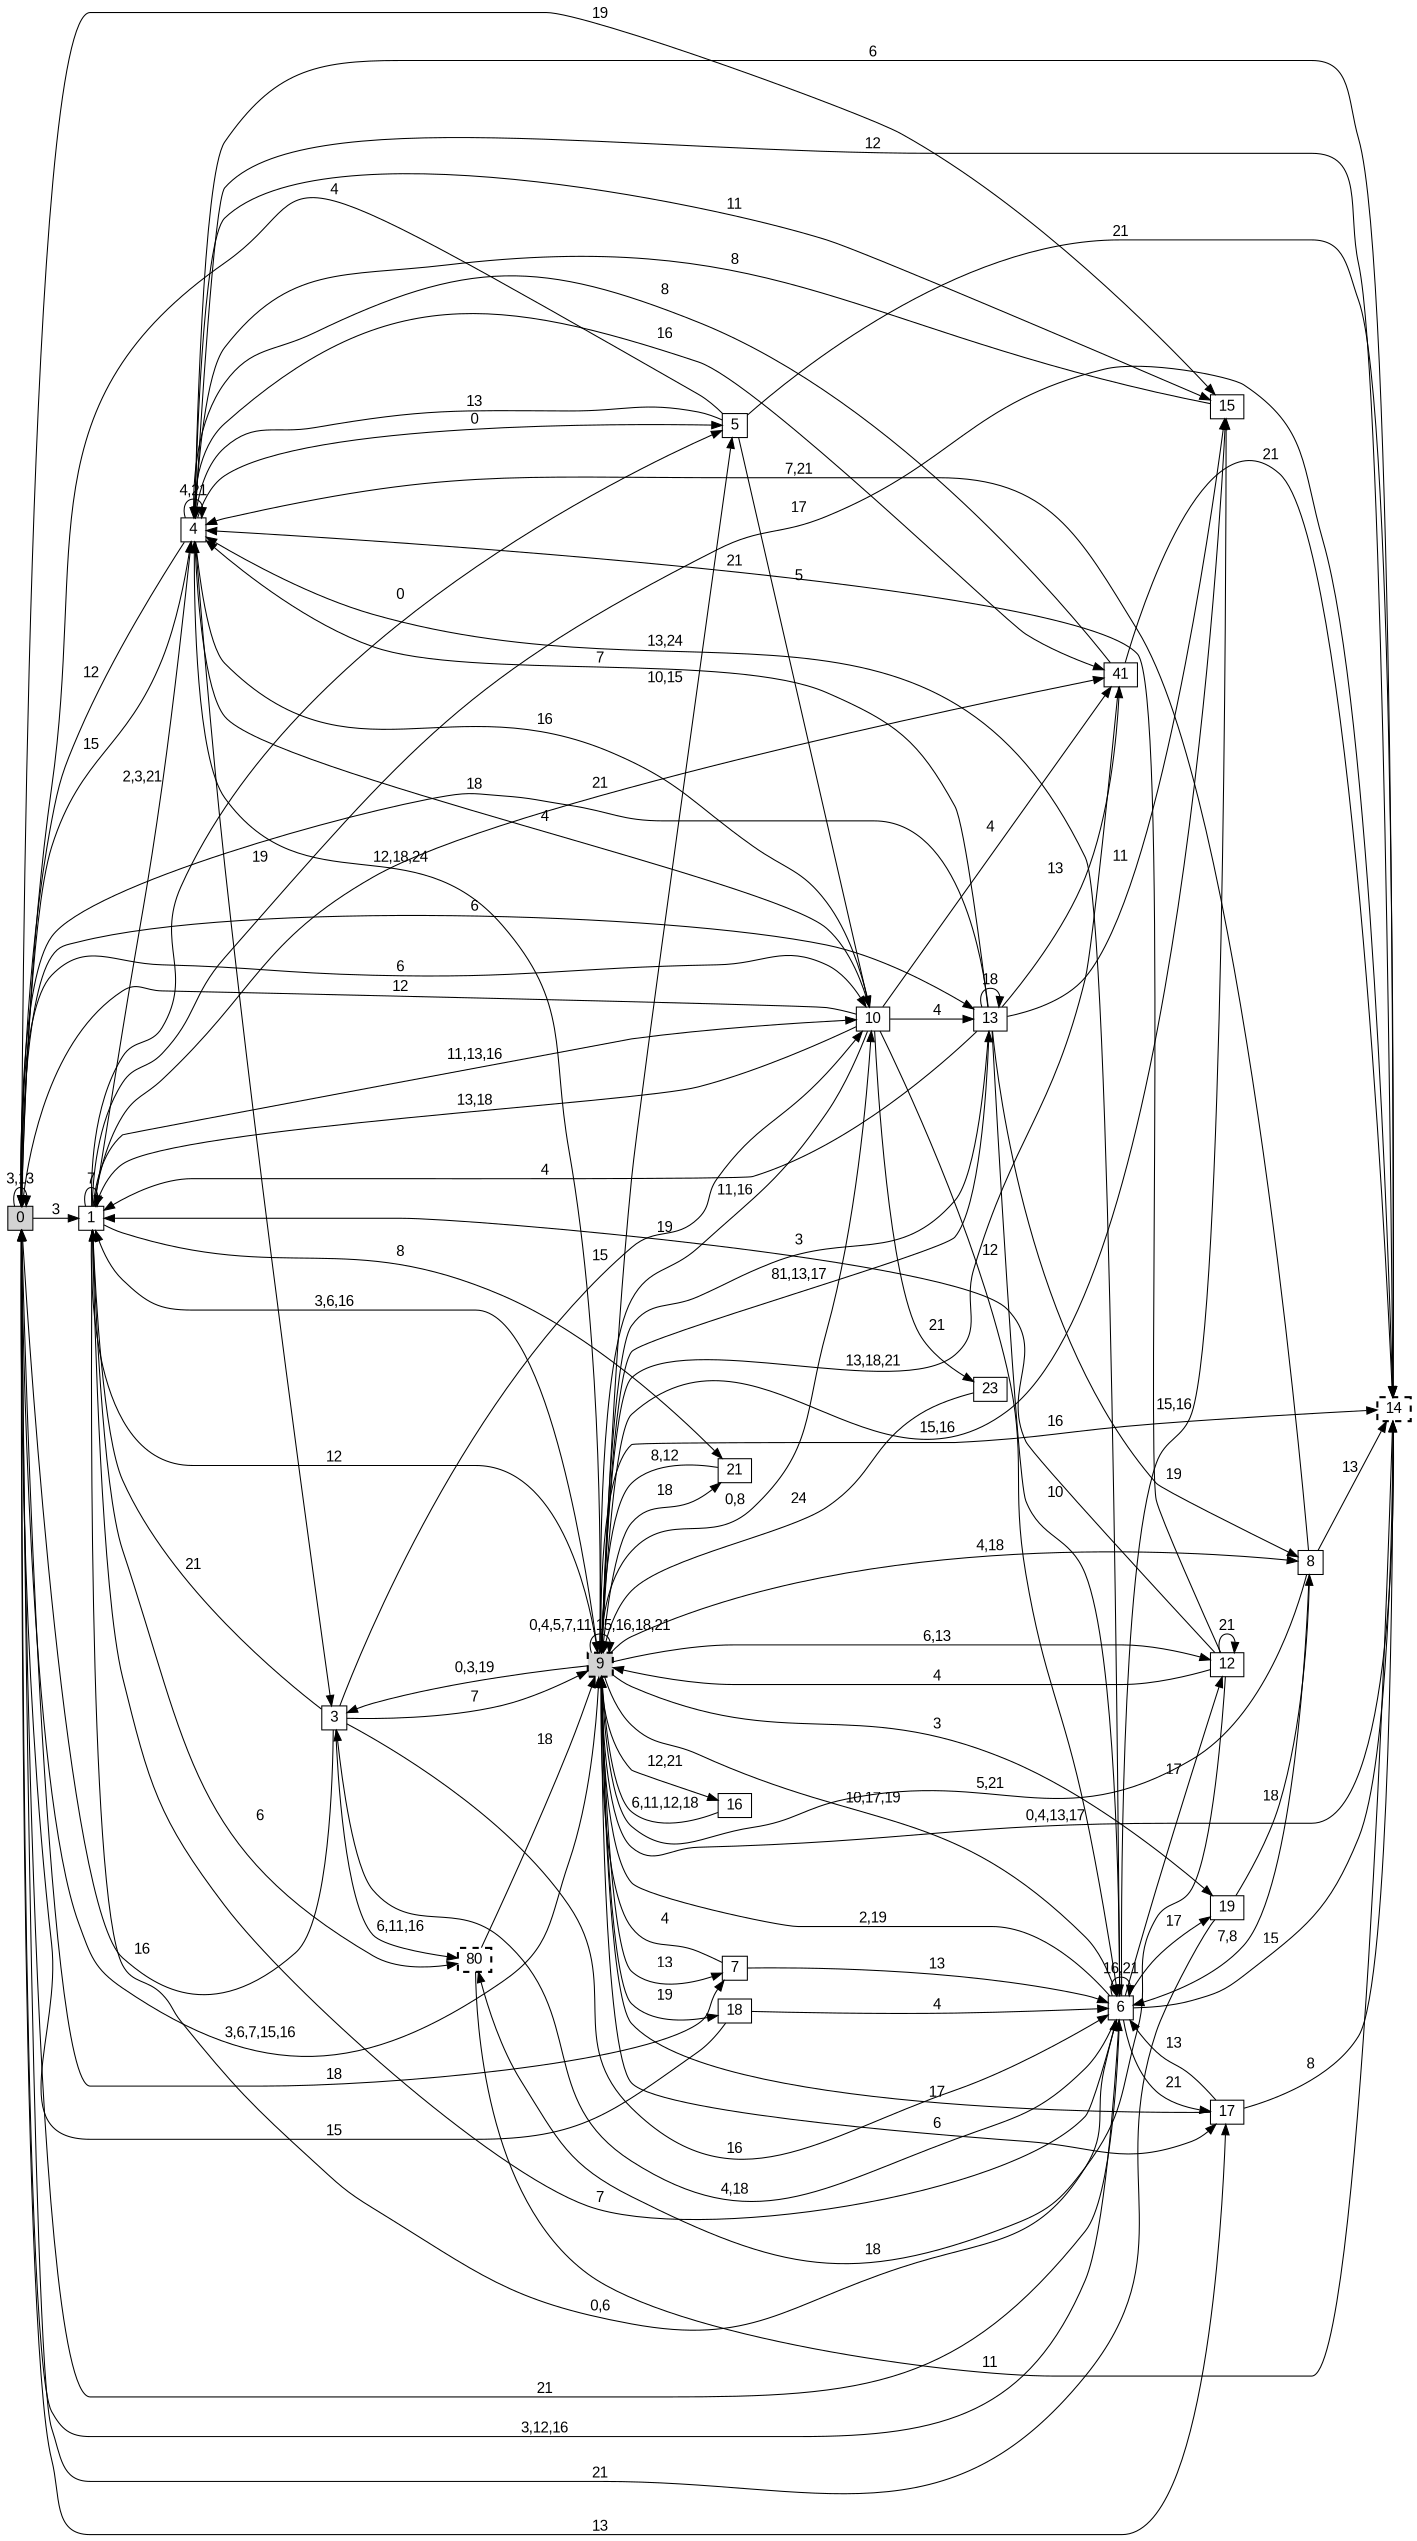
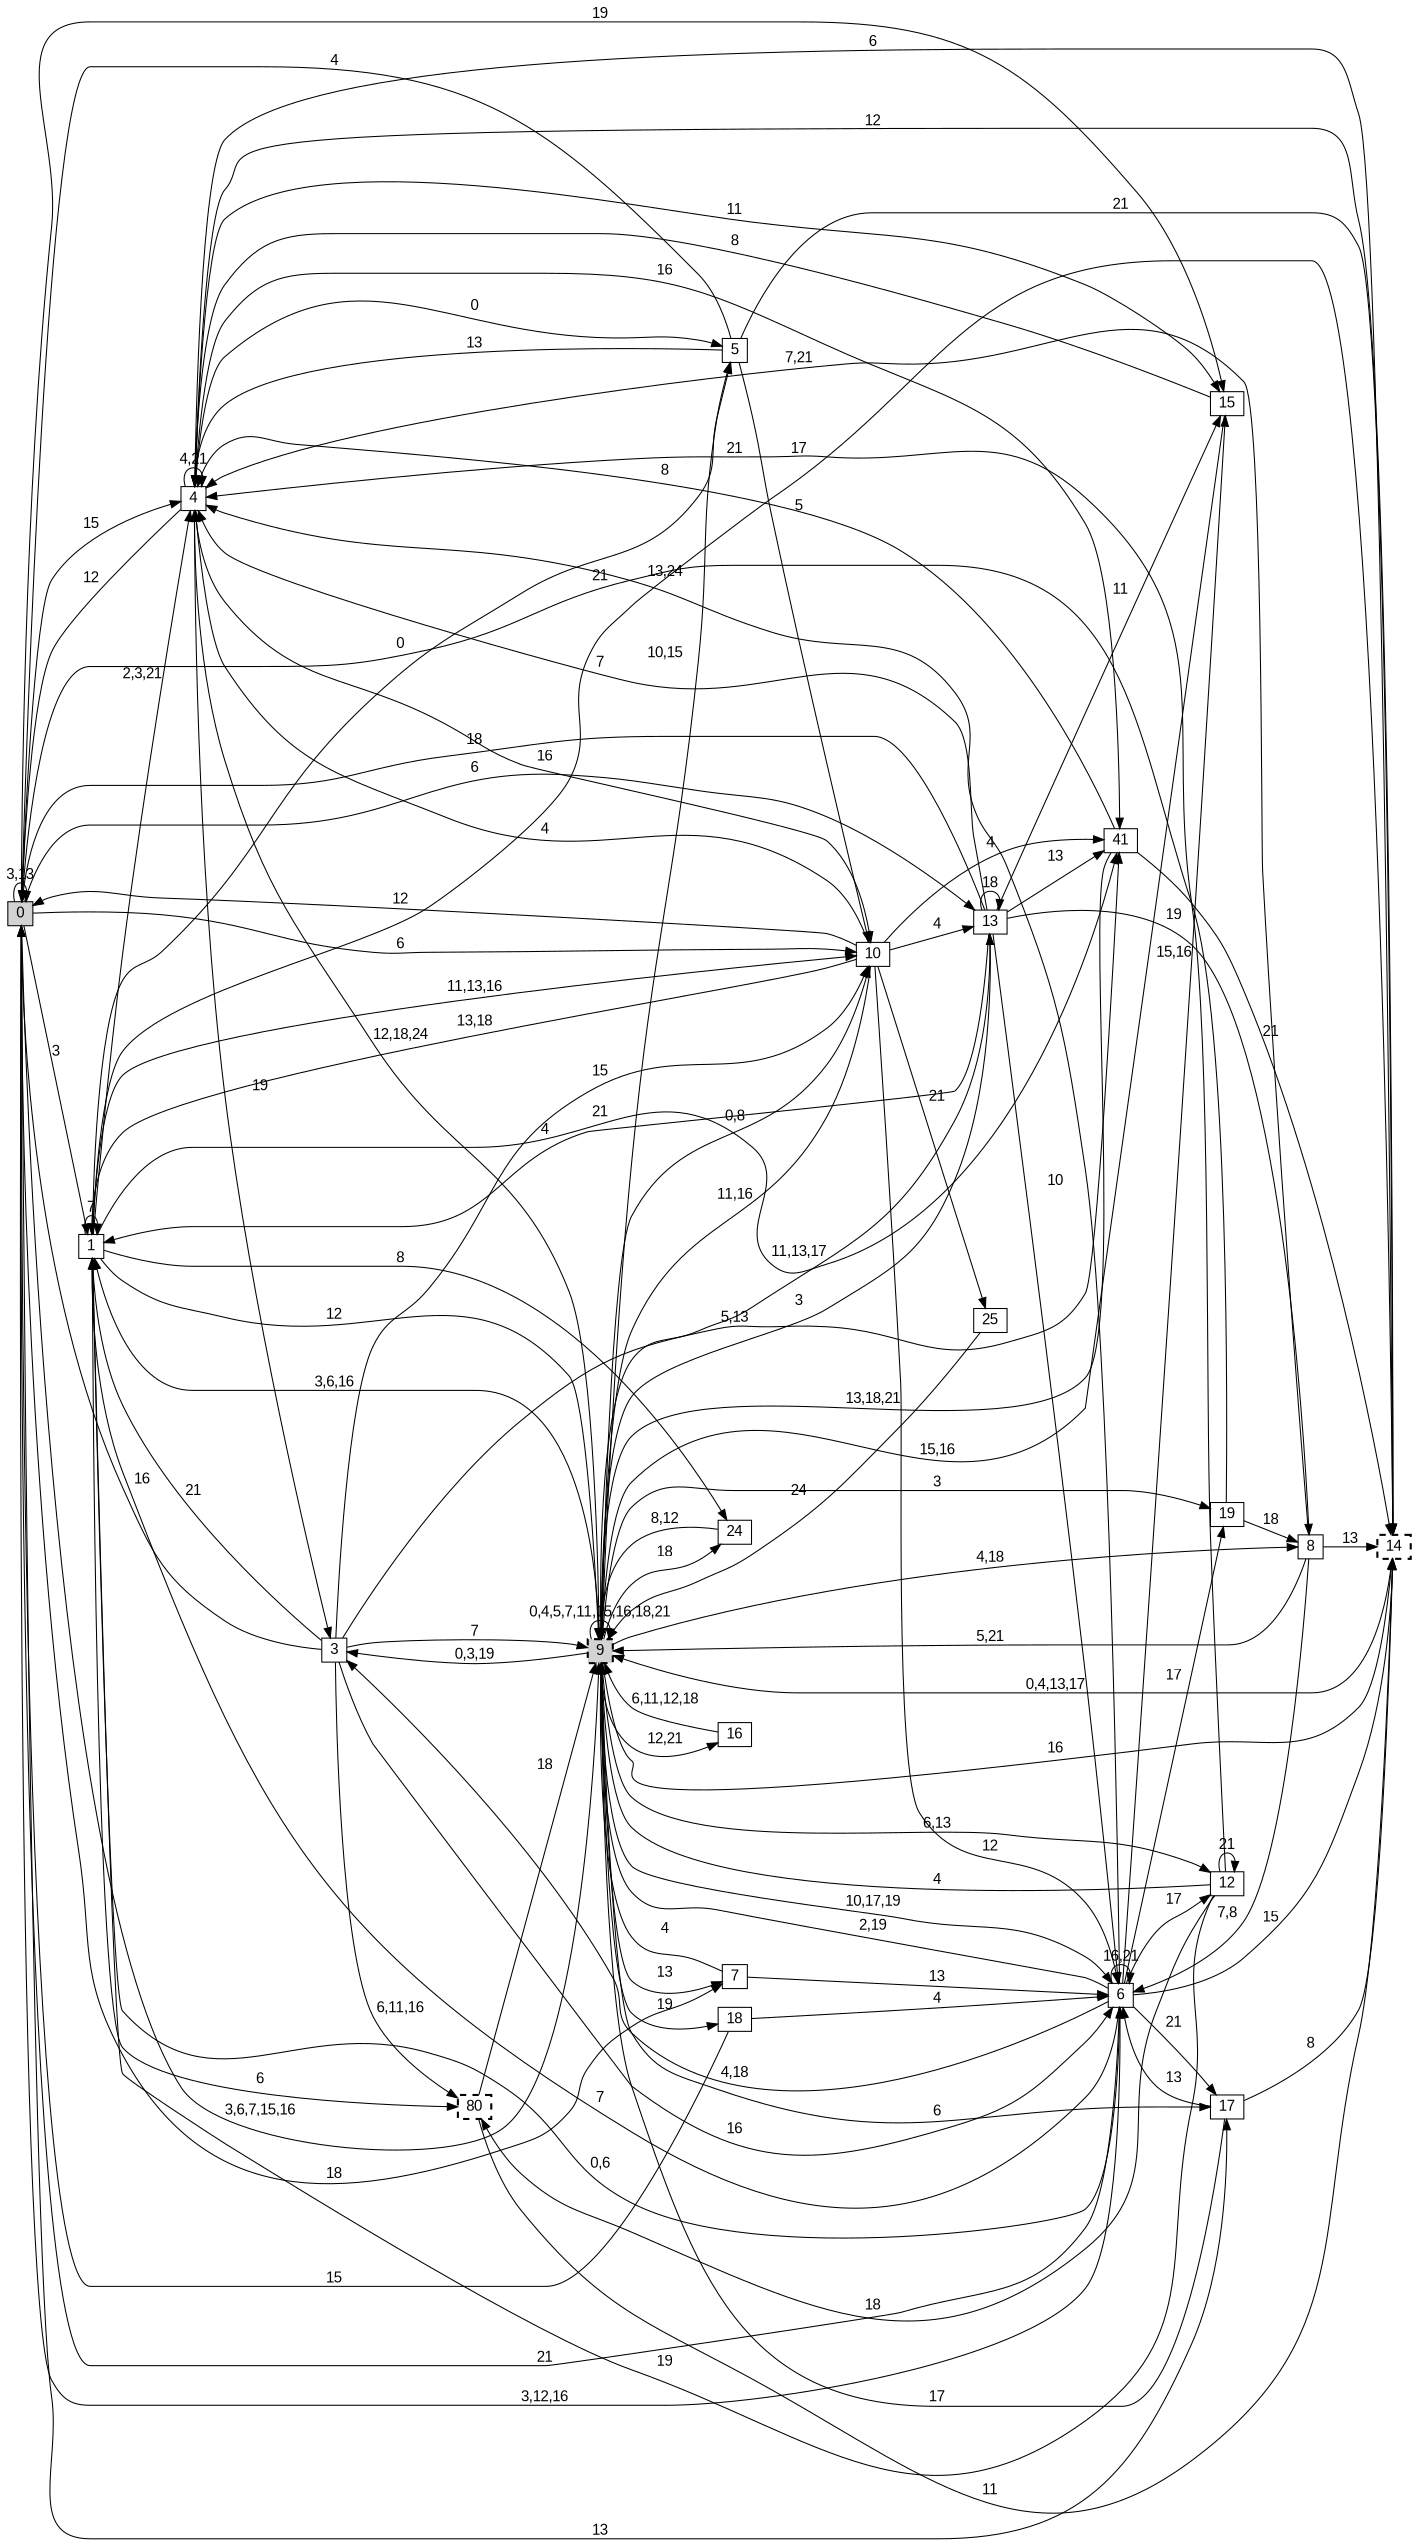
(799, 1275) -> (799, 1252)
none -> (876, 1334)
(990, 1389) -> (990, 1321)
(735, 1471) -> (735, 1532)
